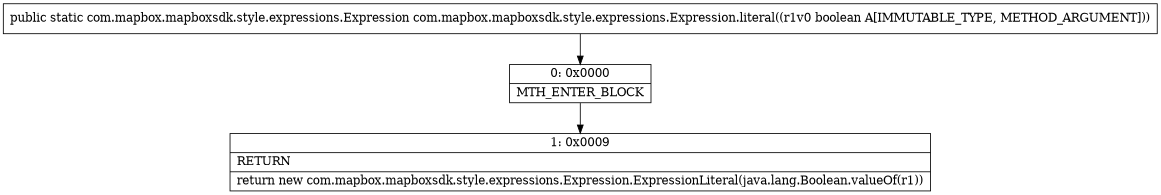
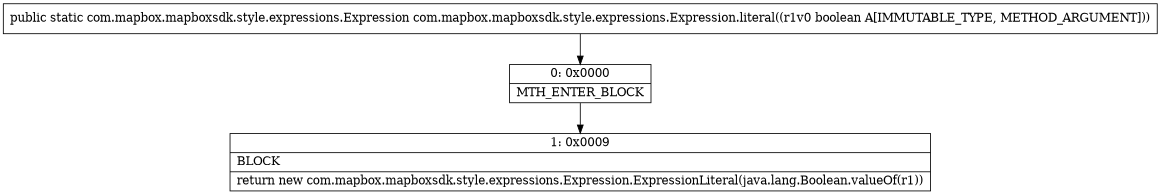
(264, 162) -> (258, 162)
